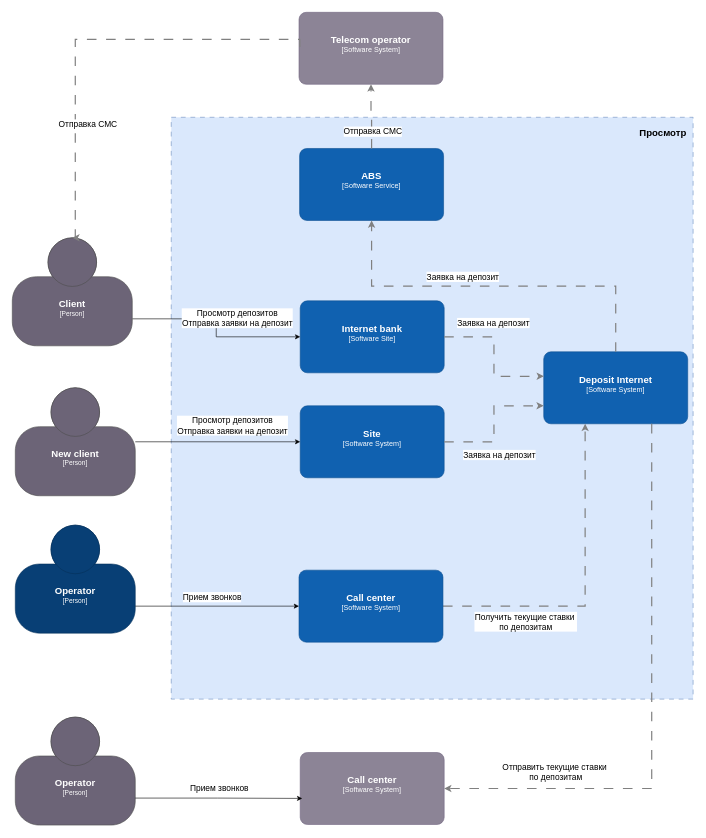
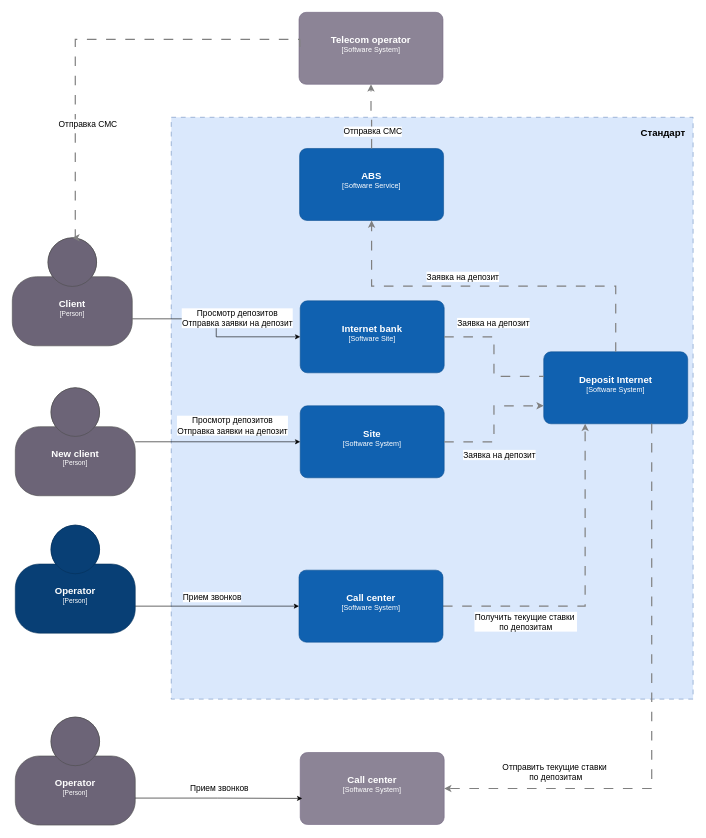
(663, 132) -> (663, 132)
(537, 376) -> (539, 376)
